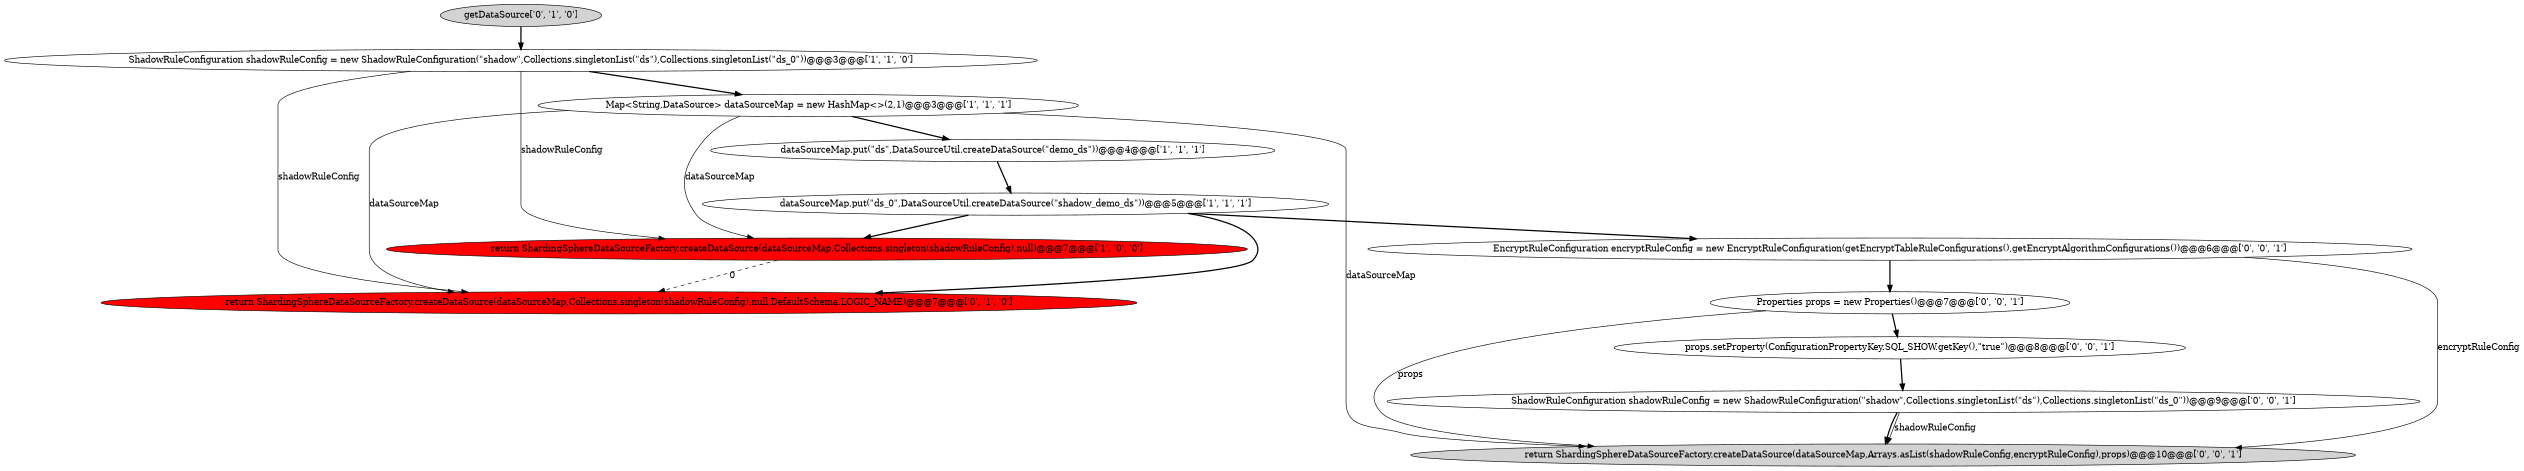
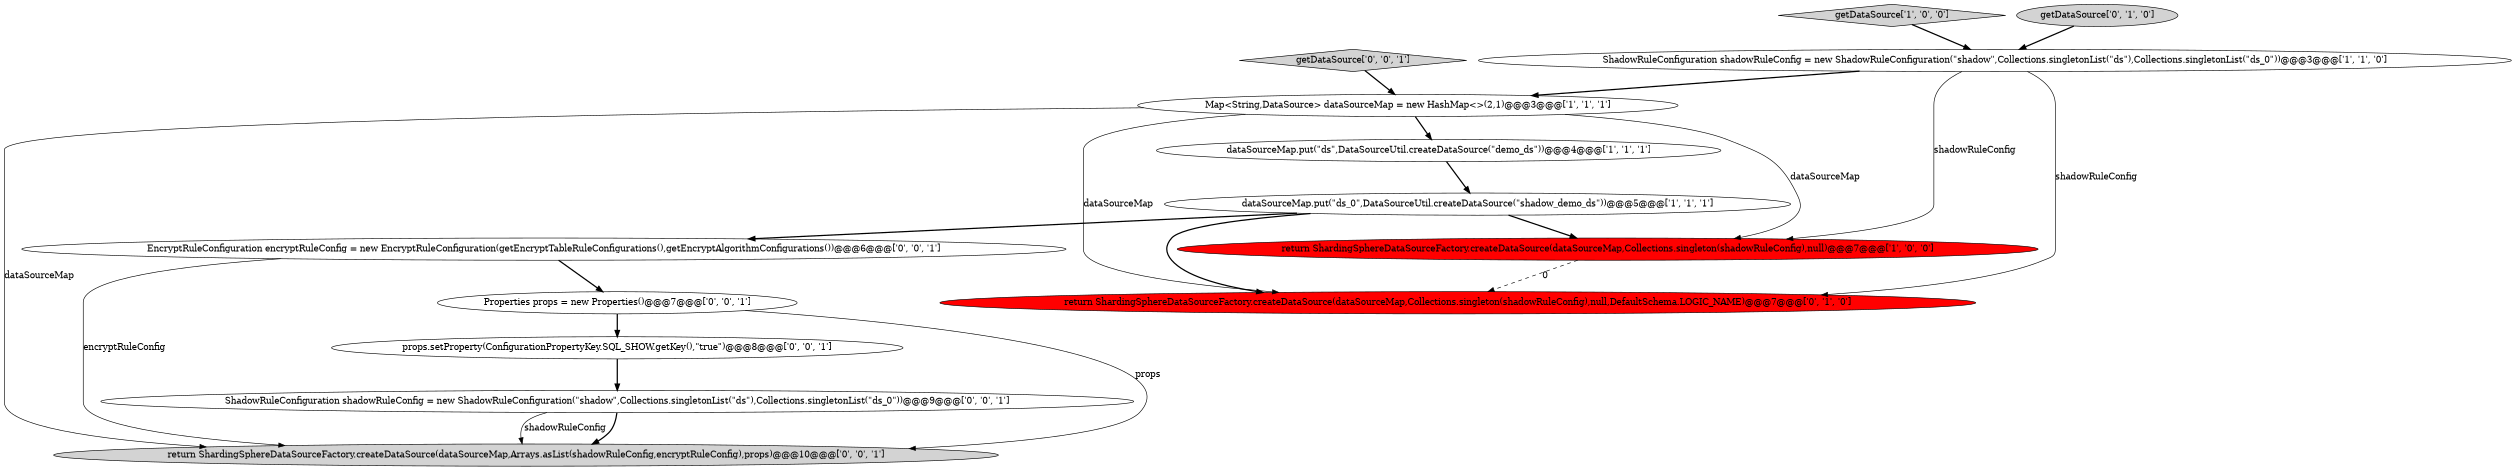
none -> (1892, 15)
none -> (1353, 60)
